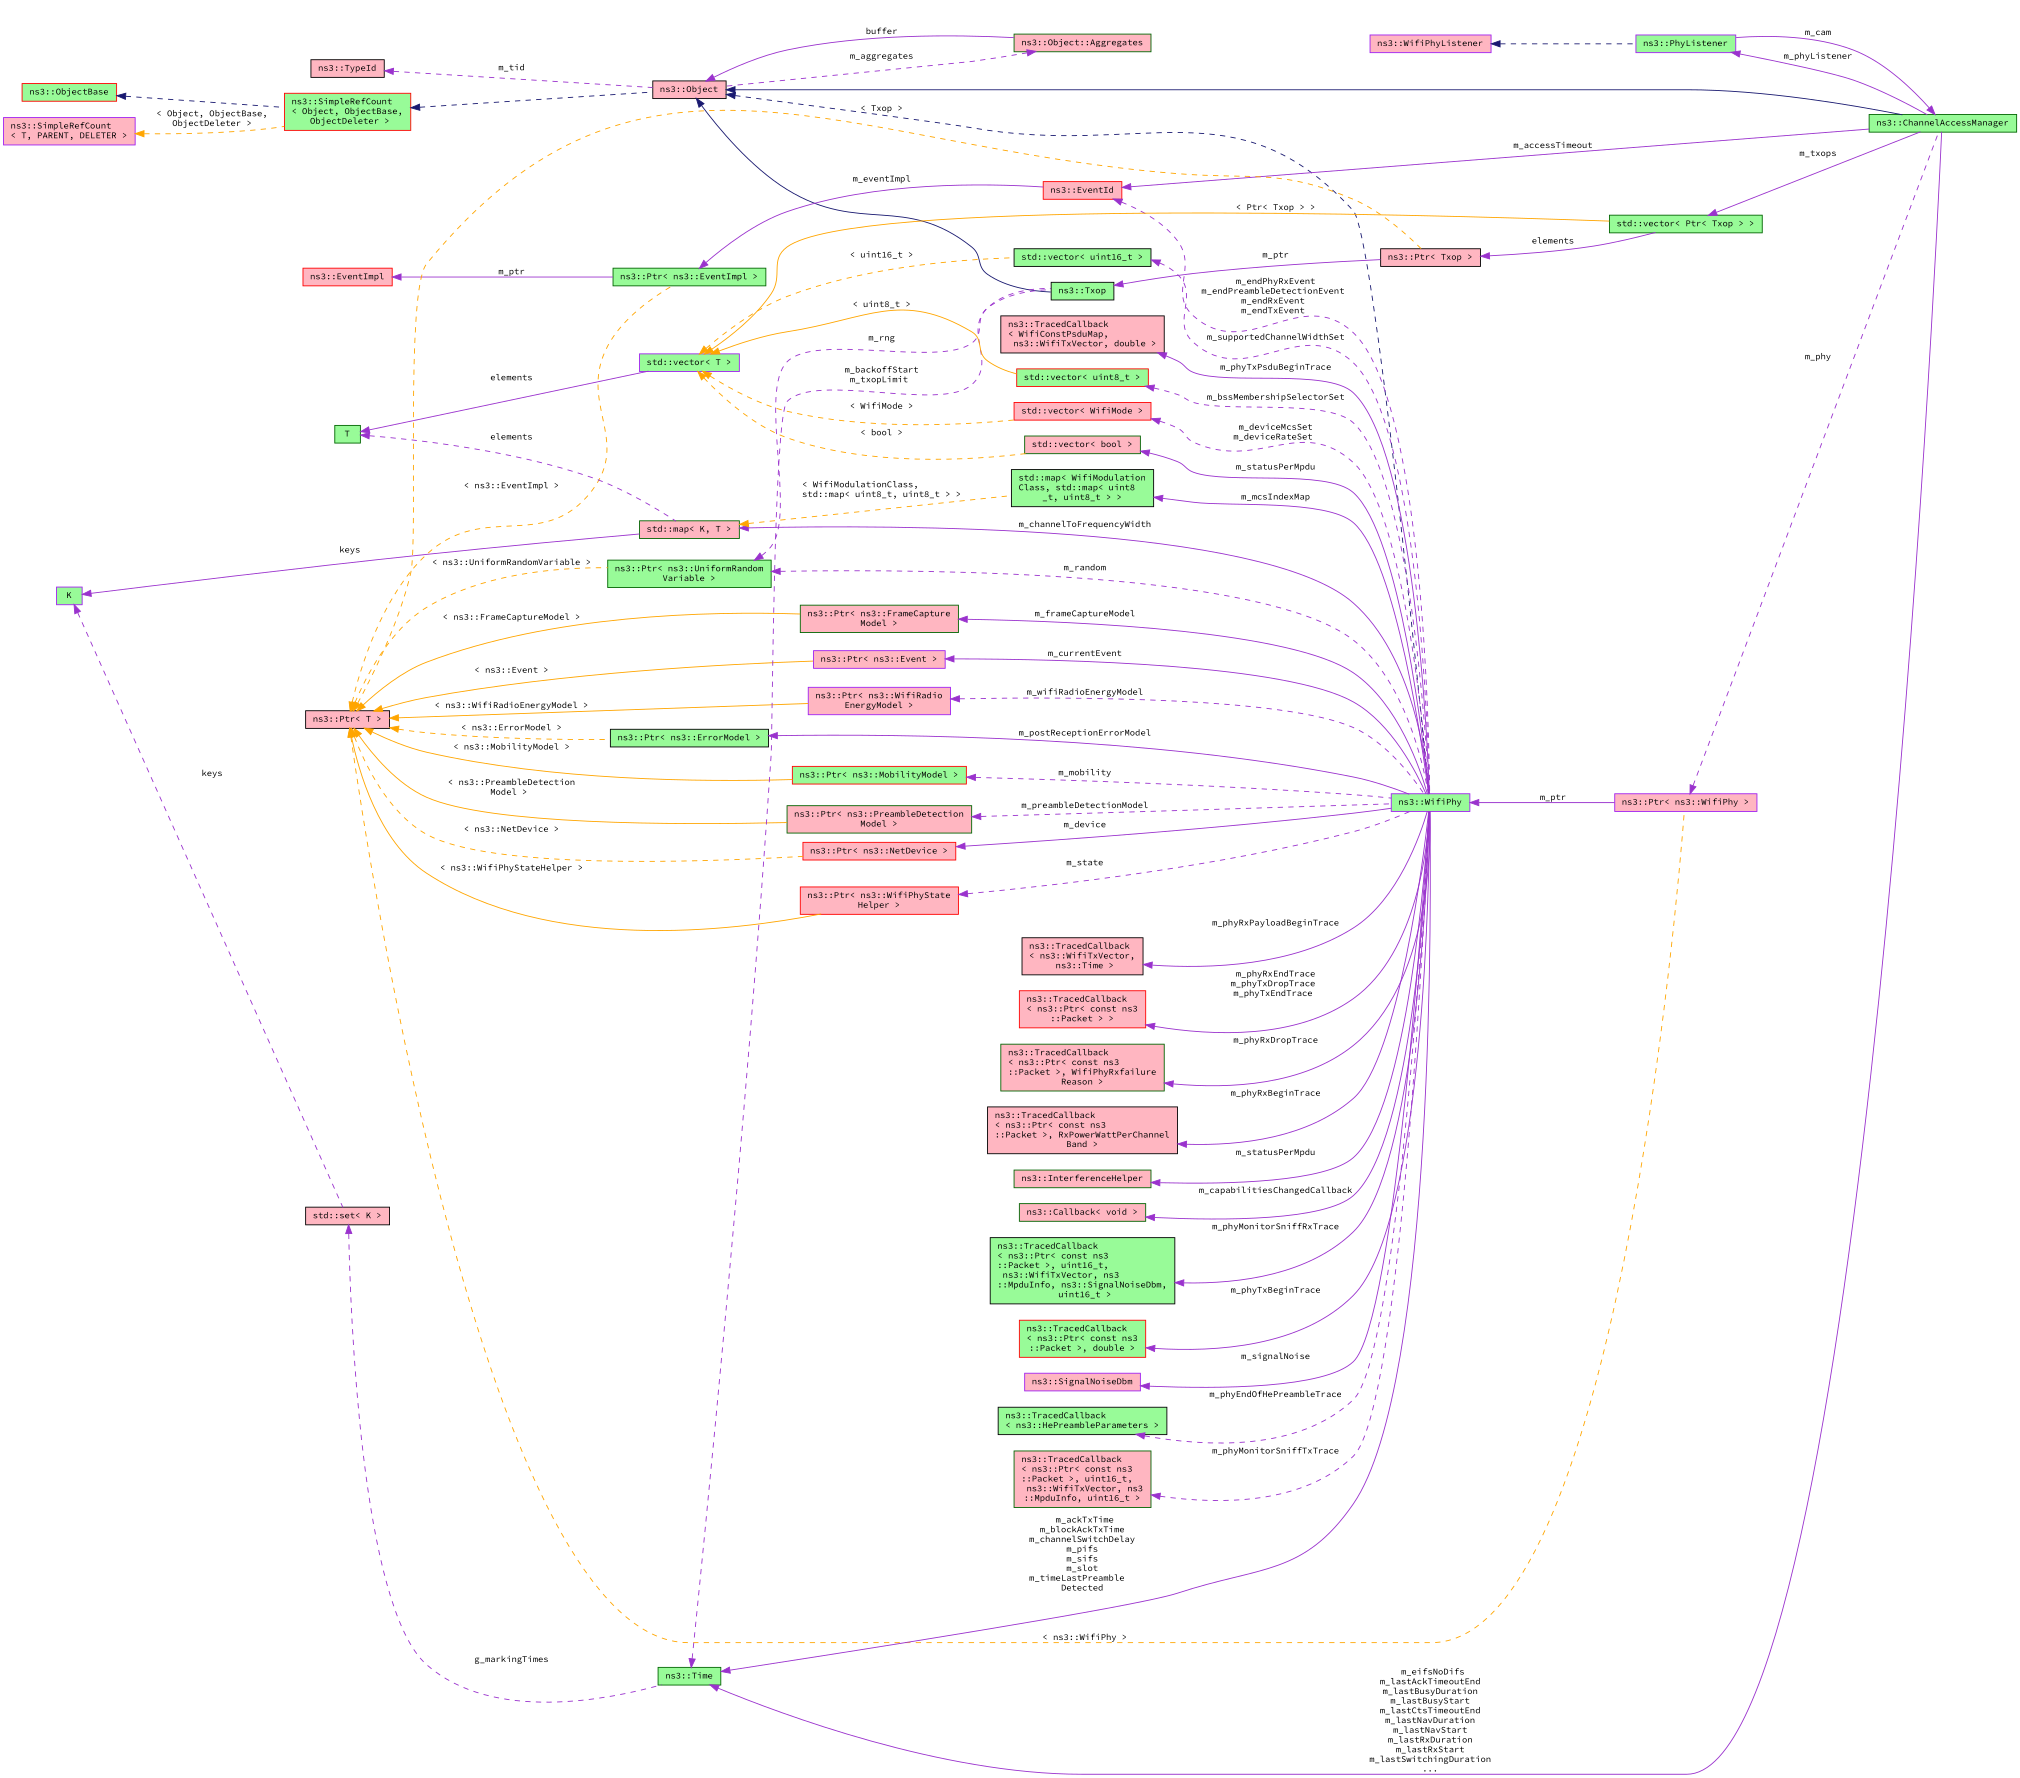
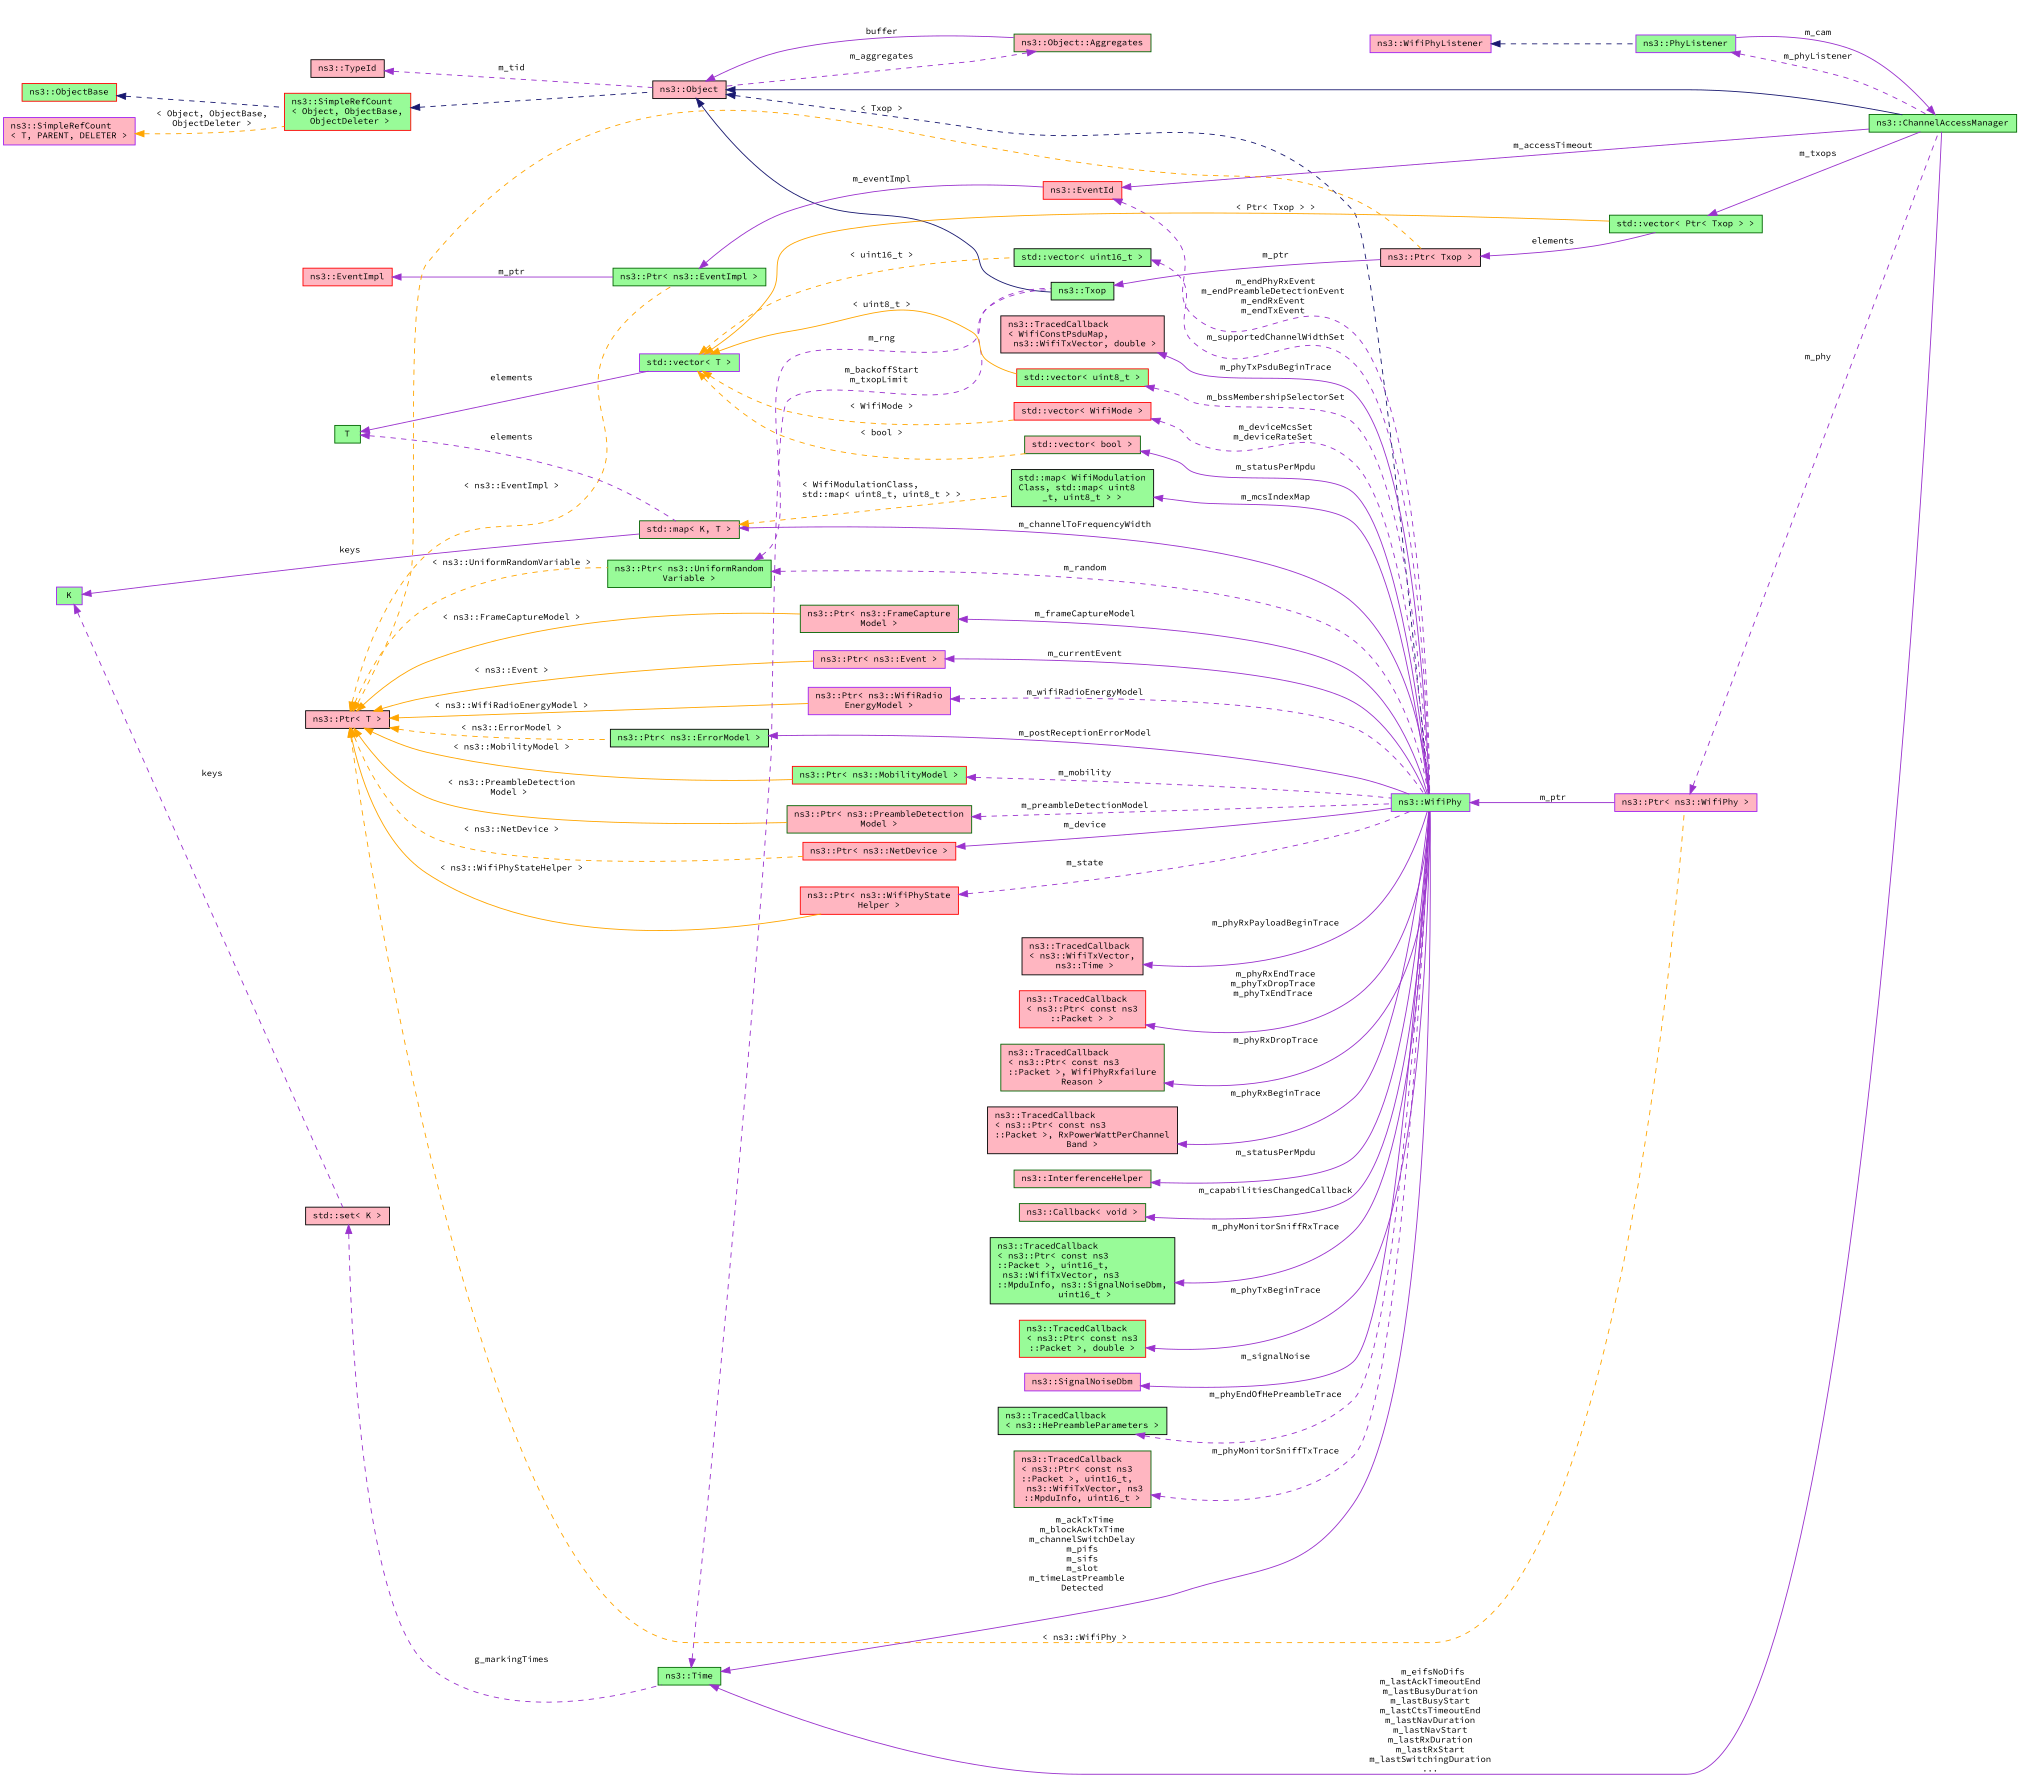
(1837, 75) -> (1837, 75)
